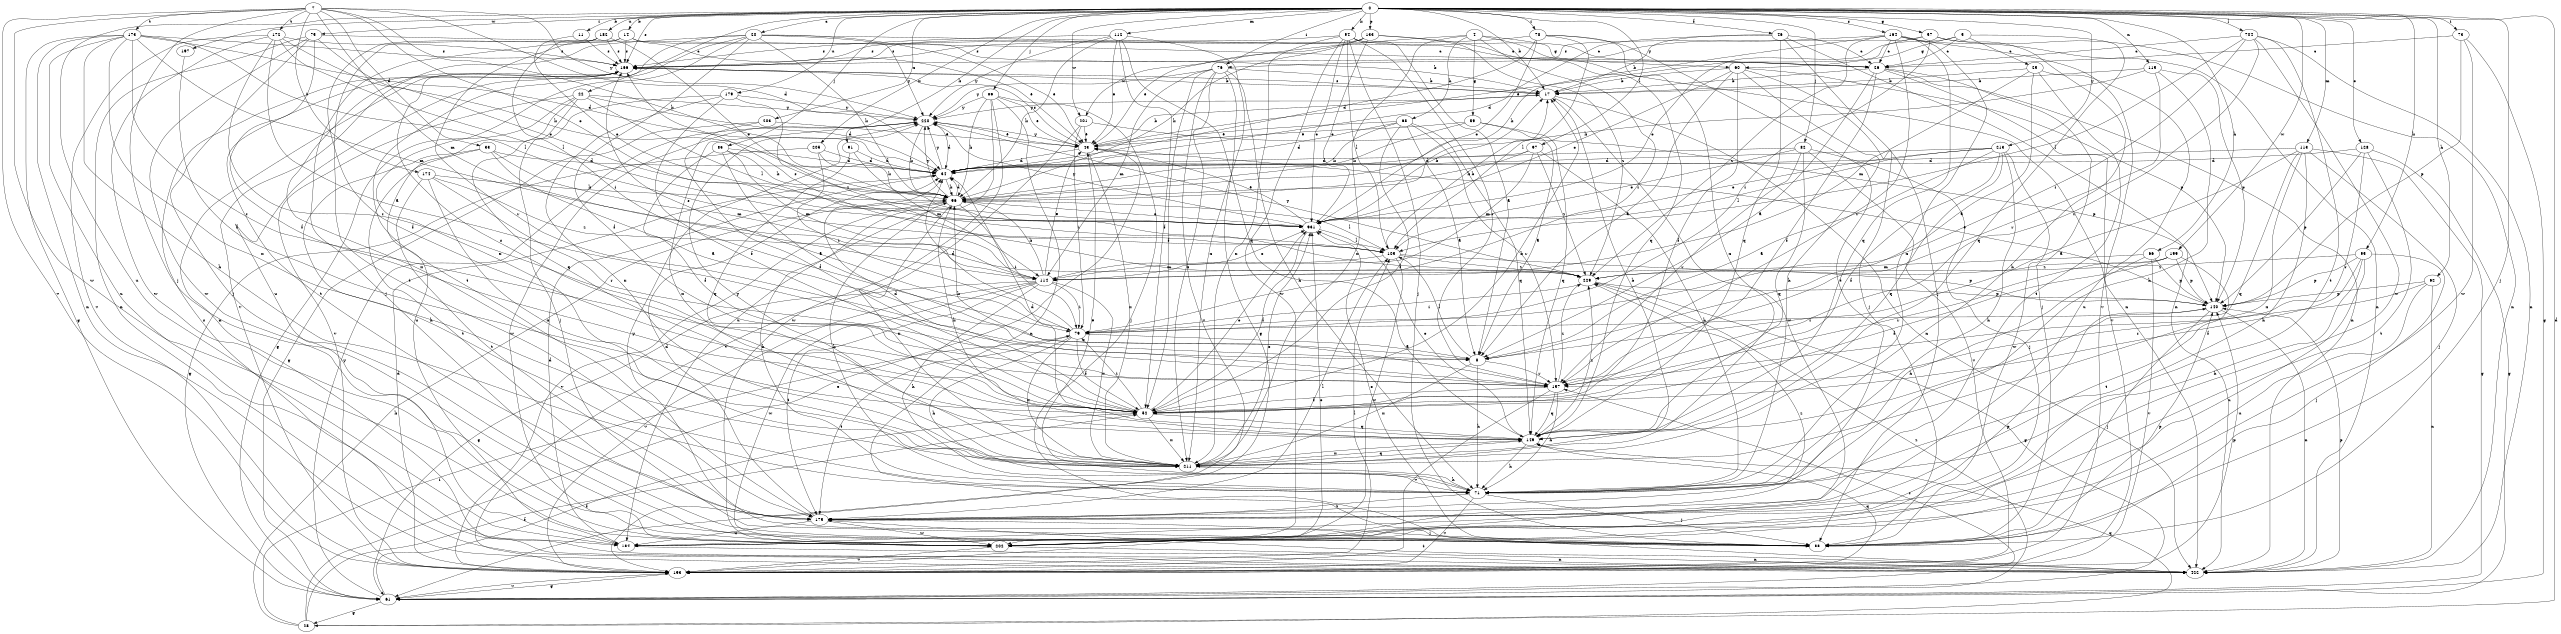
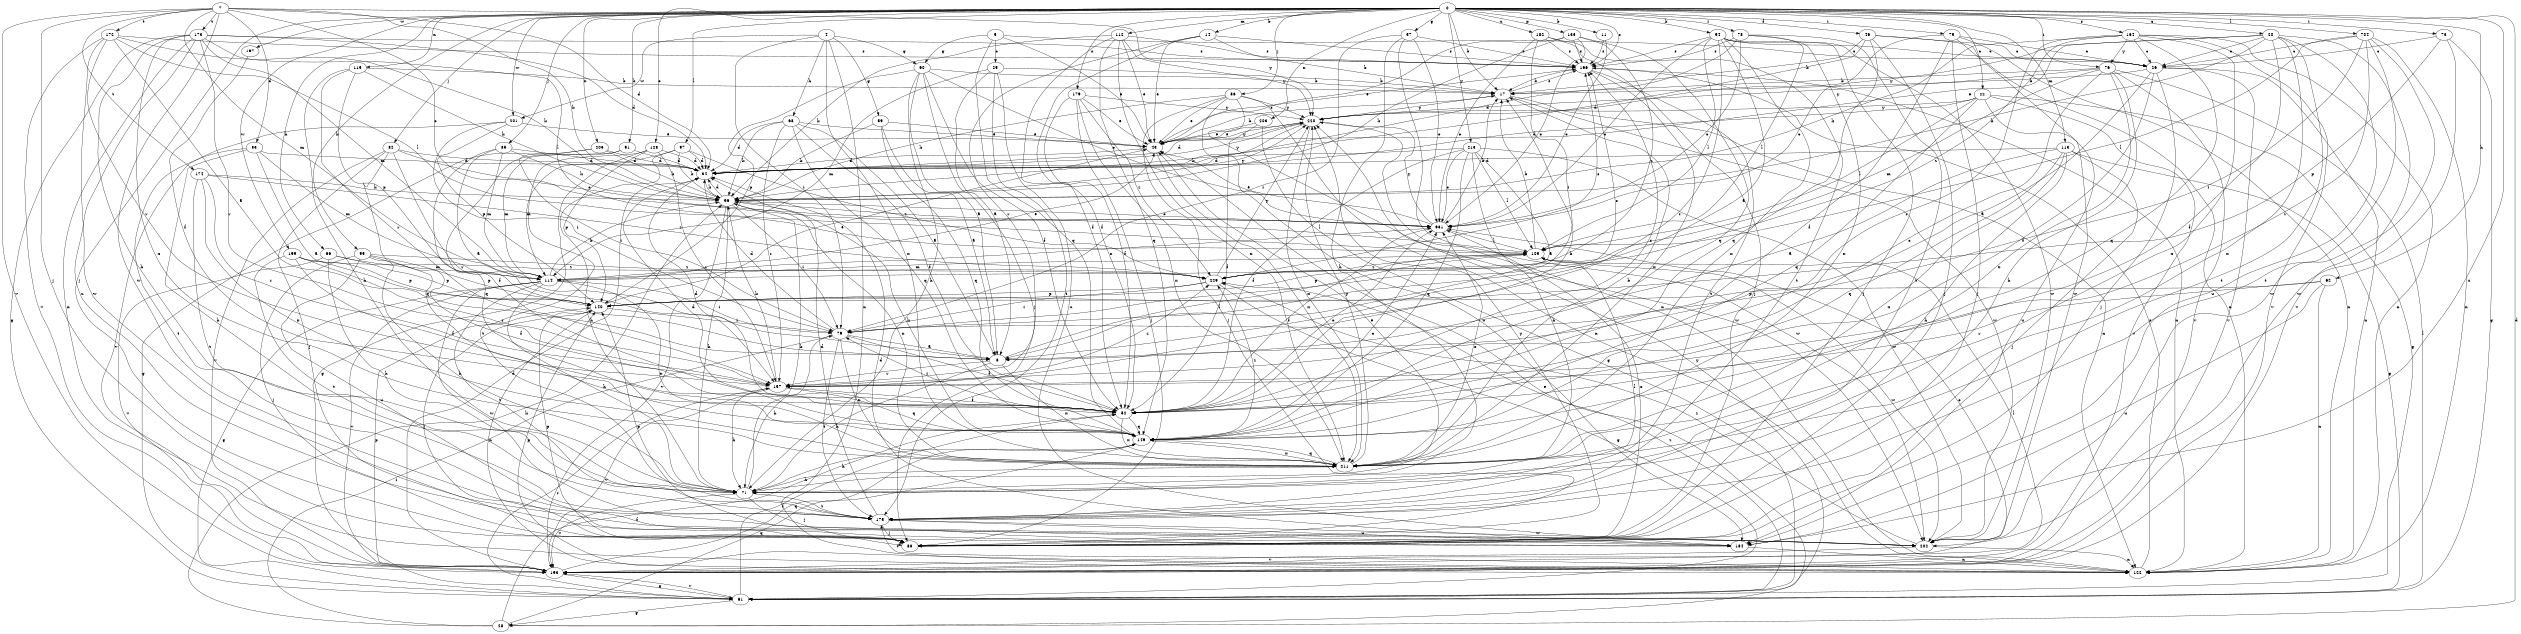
none -> (1113, 122)
(1169, 241) -> (1909, 241)
(1261, 334) -> (2423, 334)
(2195, 573) -> (2138, 573)
